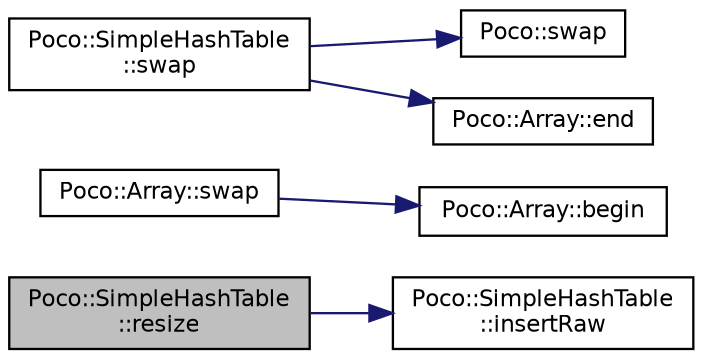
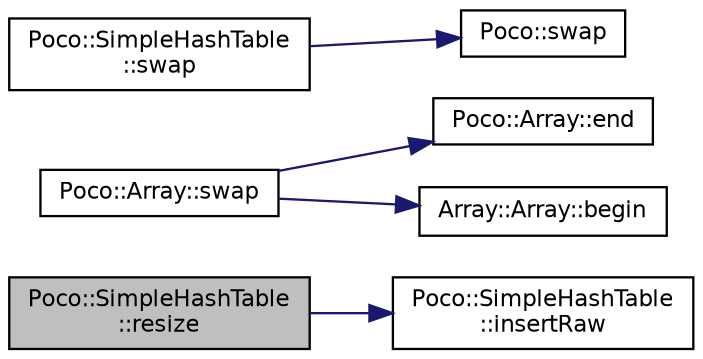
(360, 89) -> (344, 159)
(543, 211) -> (543, 211)
